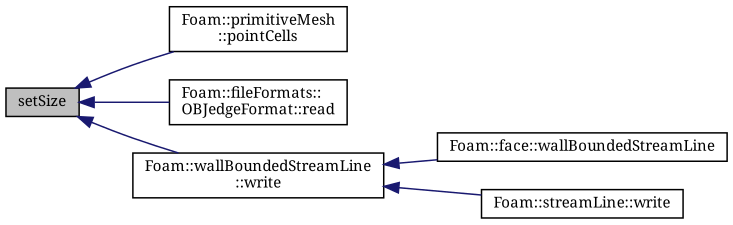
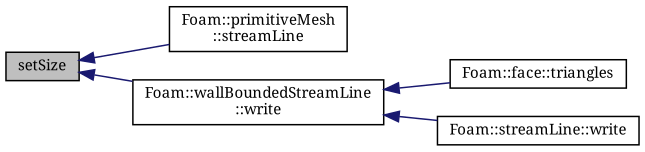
(258, 29) -> (258, 29)
(258, 102) -> none
(582, 147) -> (538, 74)
